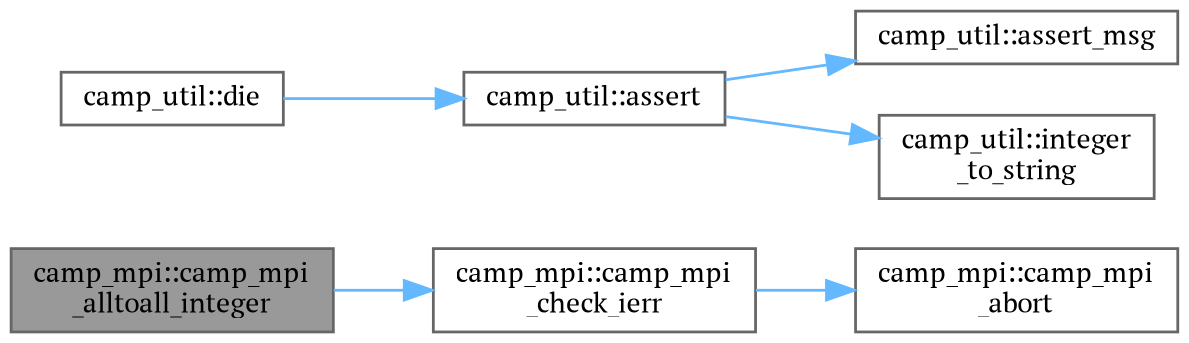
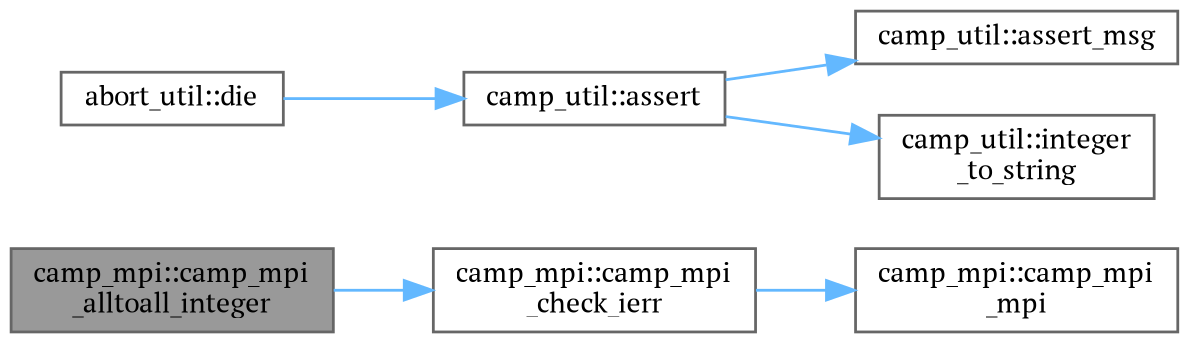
(172, 99) -> (172, 99)
(1017, 290) -> (1017, 290)
